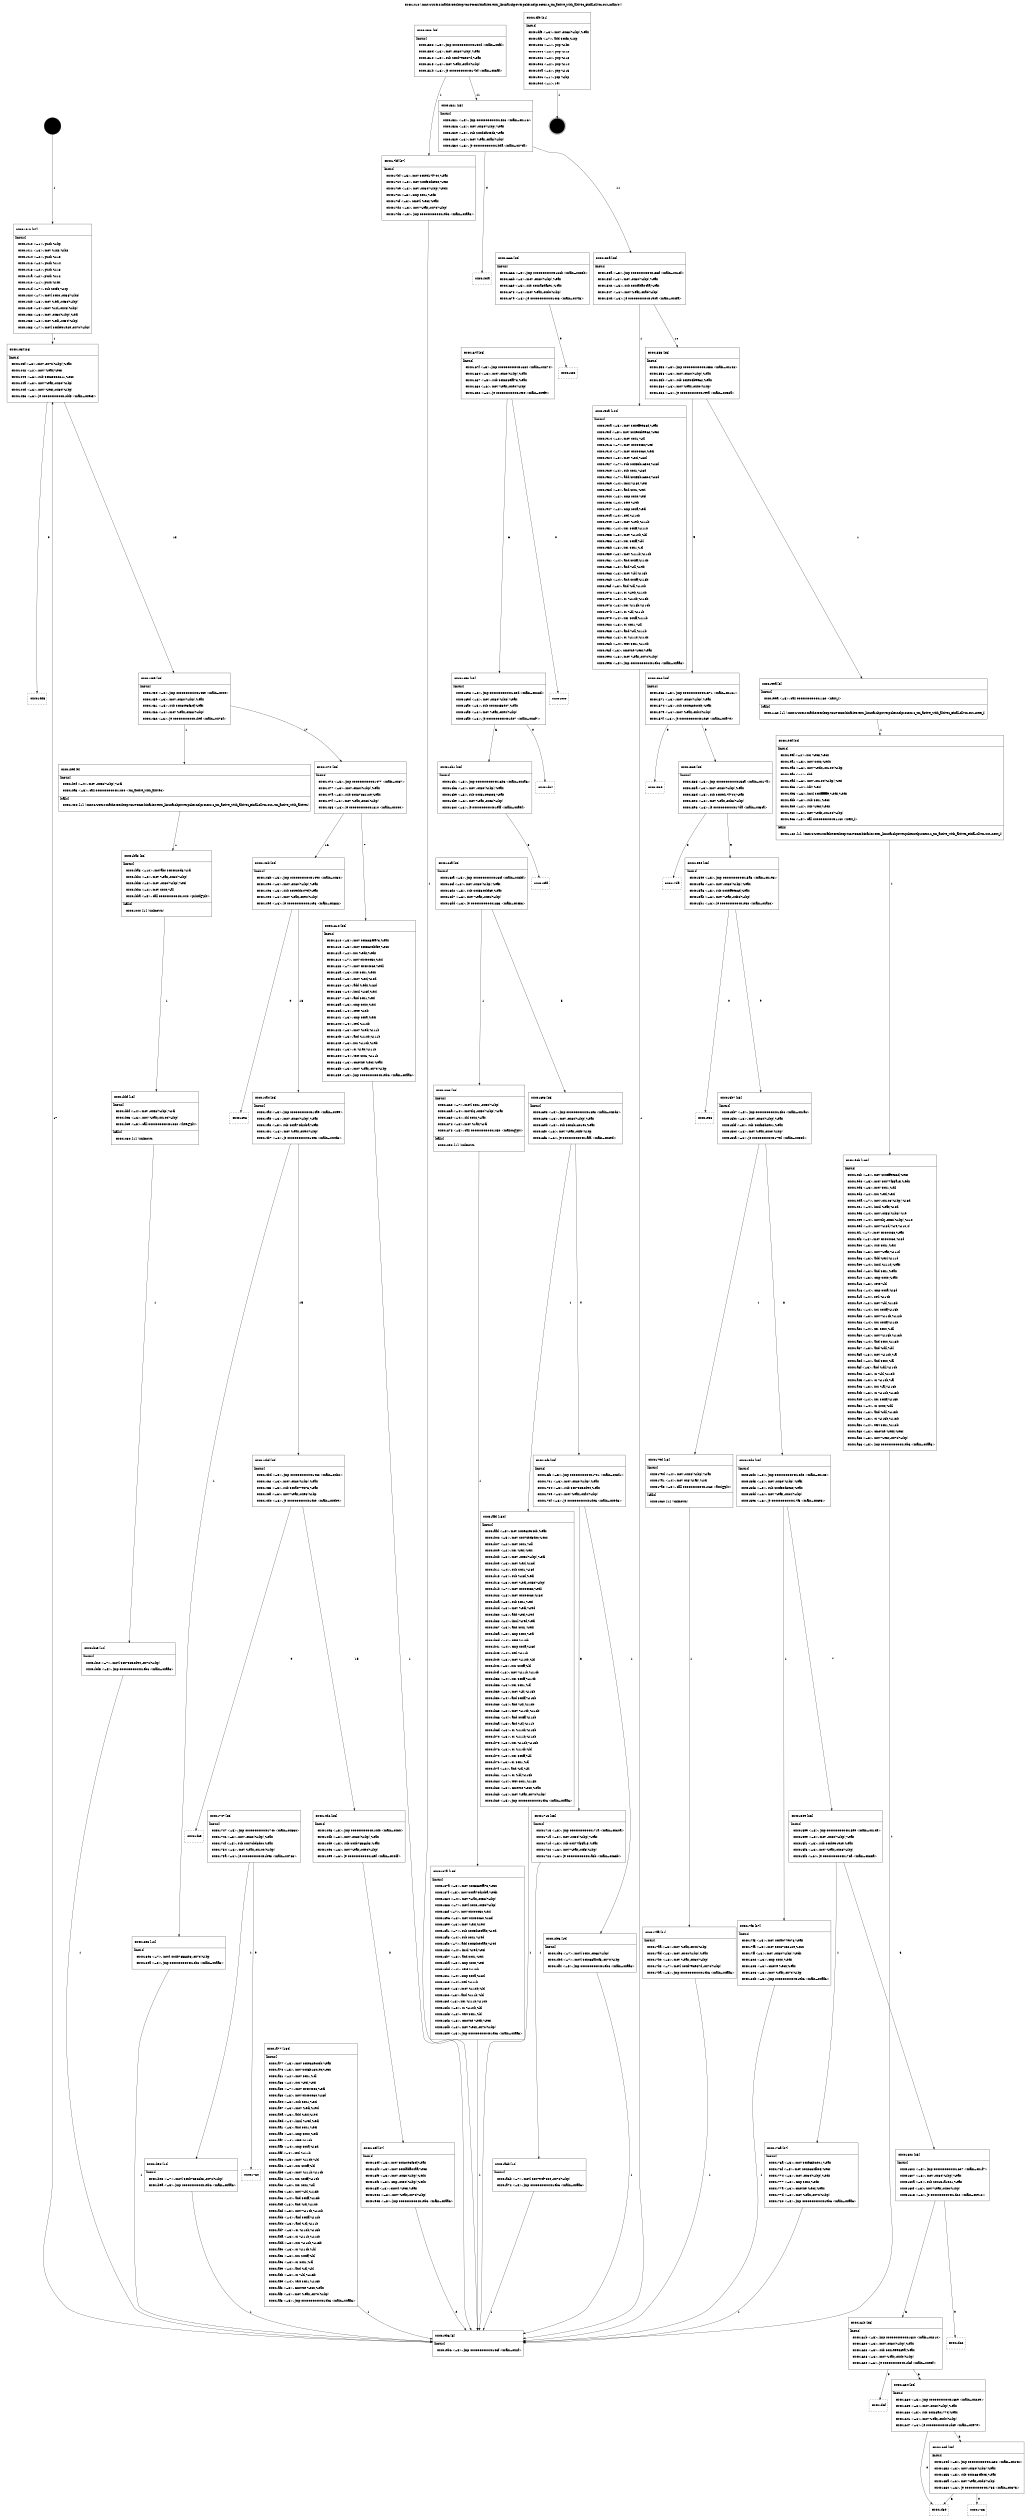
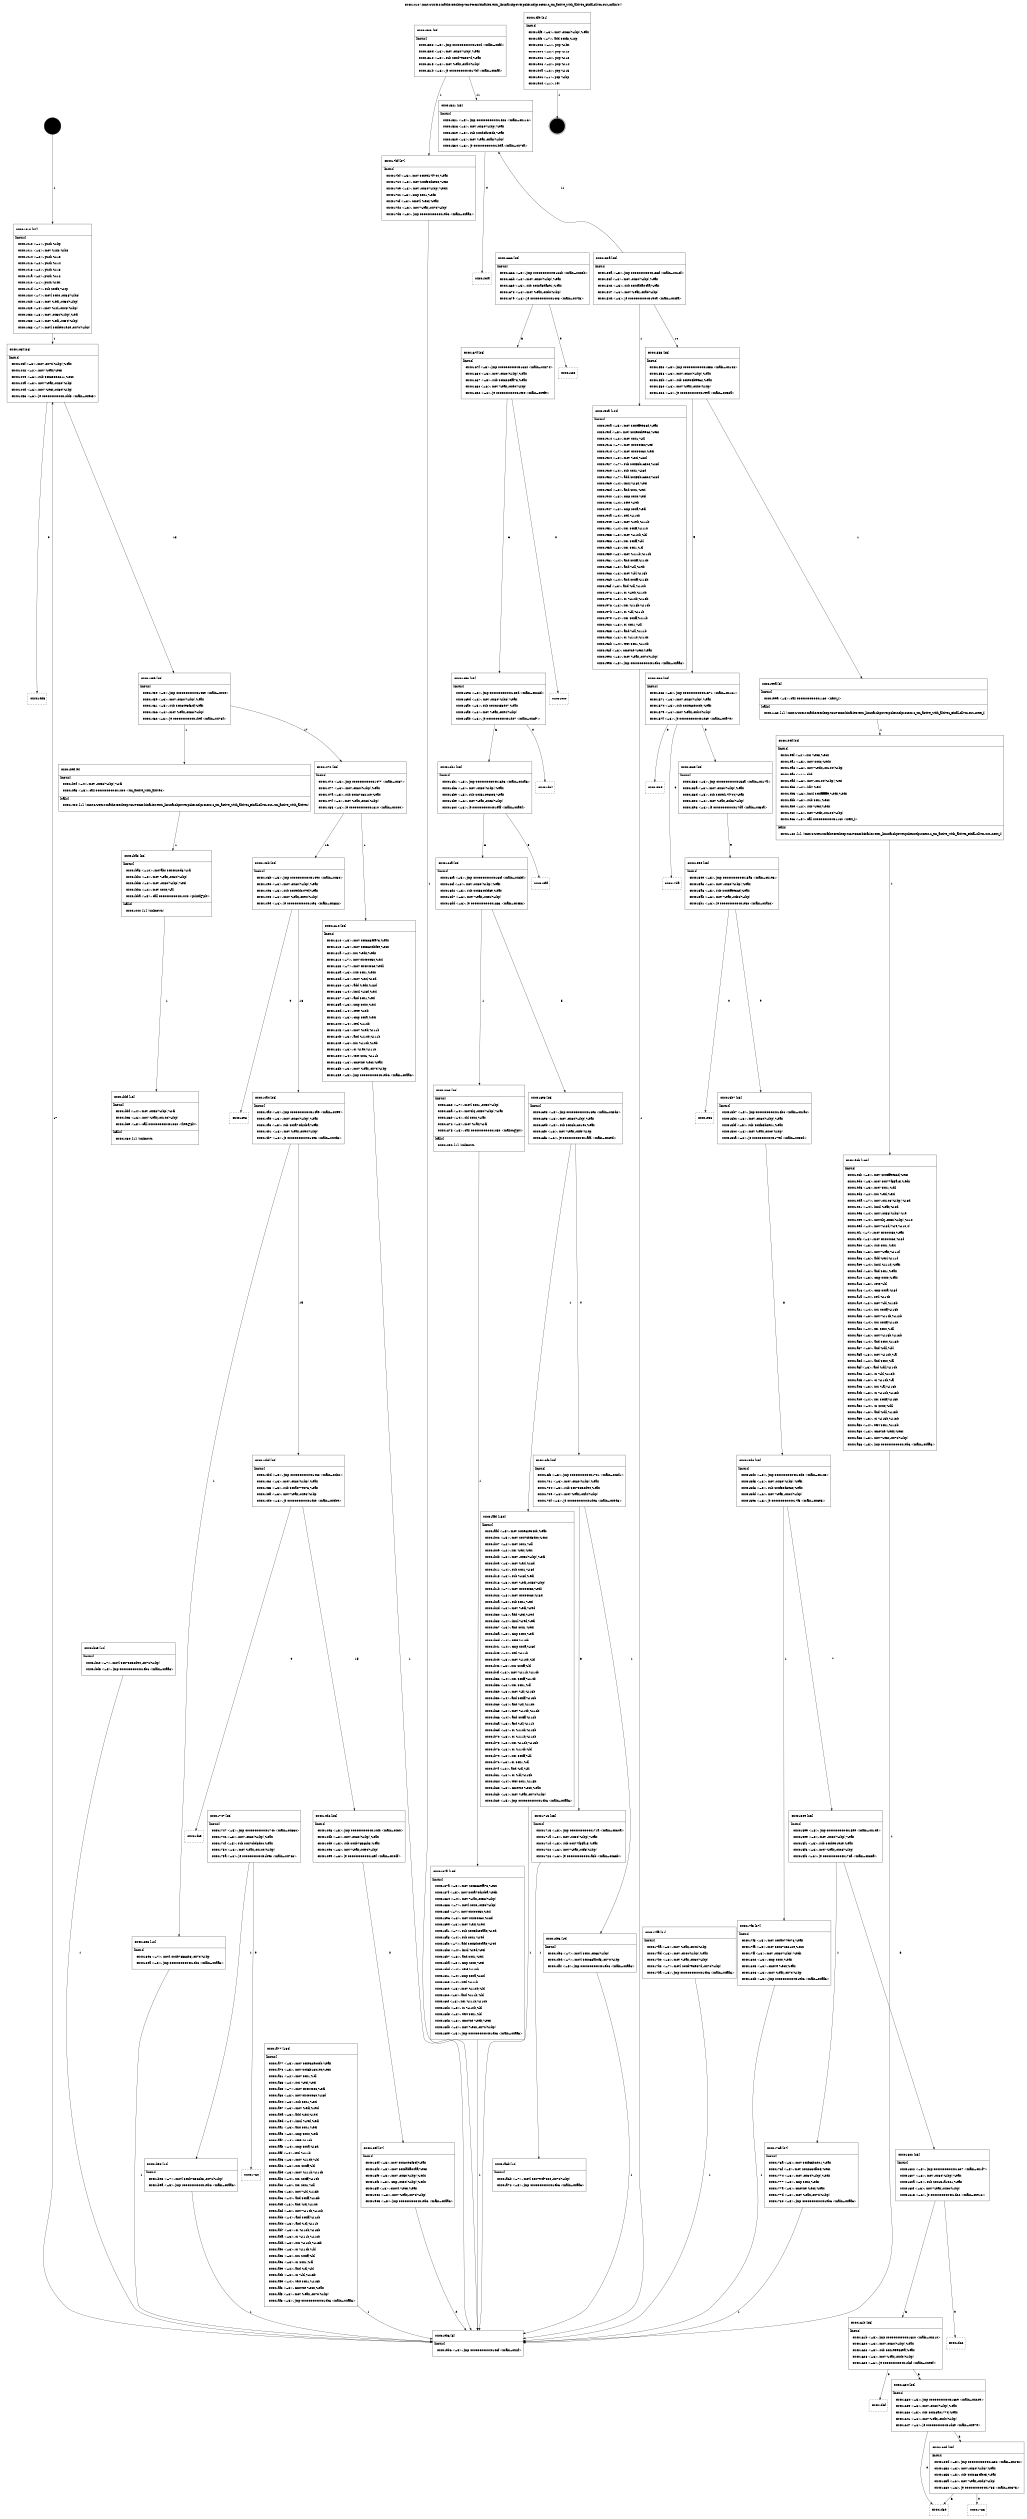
(594, 185) -> (553, 216)
none -> (525, 325)
none -> (483, 834)
(687, 843) -> (670, 800)
(364, 845) -> (364, 845)
(142, 1393) -> none
(689, 1481) -> none
(509, 2260) -> none
